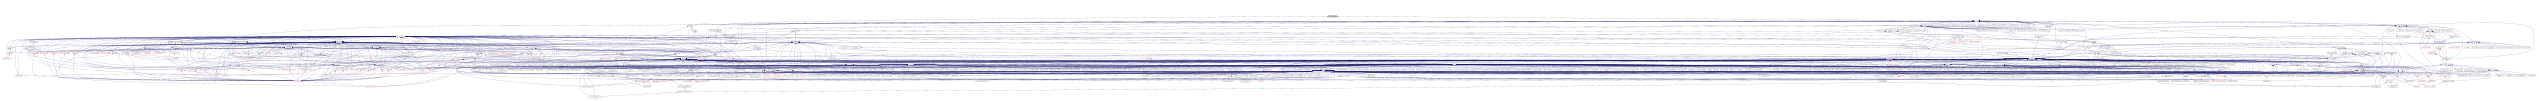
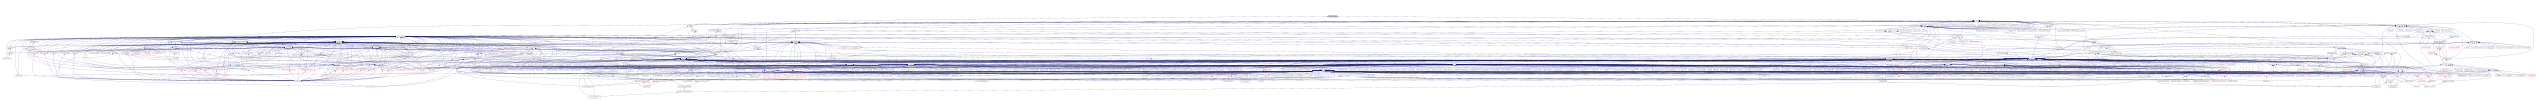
(2062, 42) -> none
